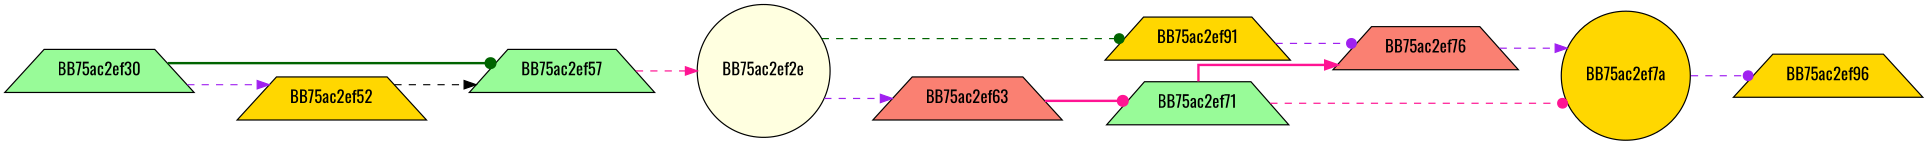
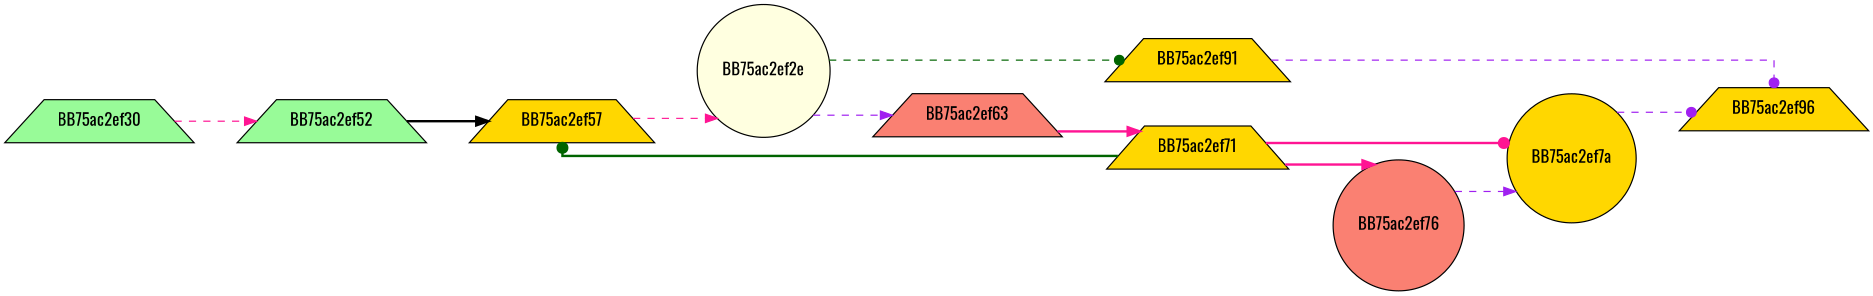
(1311, 43) -> (1532, 60)
(1426, 48) -> (1399, 225)
(327, 63) -> (838, 156)
(562, 71) -> (562, 121)
(222, 85) -> (210, 121)
(429, 85) -> (442, 121)
(332, 98) -> (332, 121)
(1081, 101) -> (1093, 131)
(1198, 103) -> (1198, 148)
(1414, 103) -> (1382, 143)
